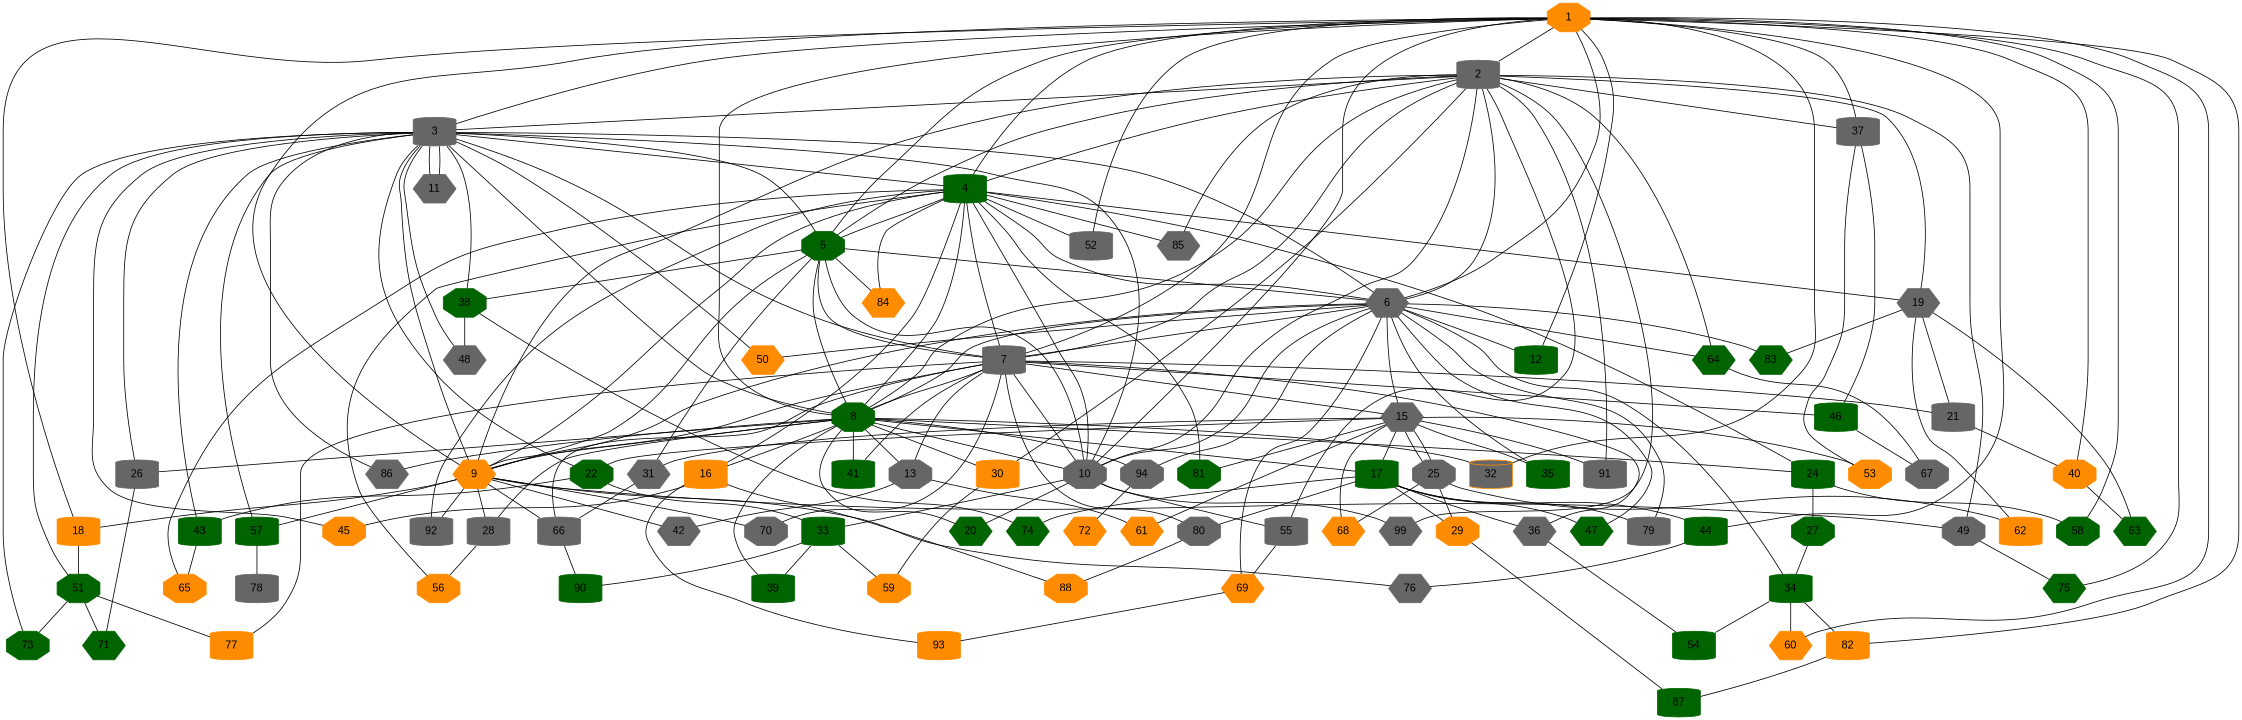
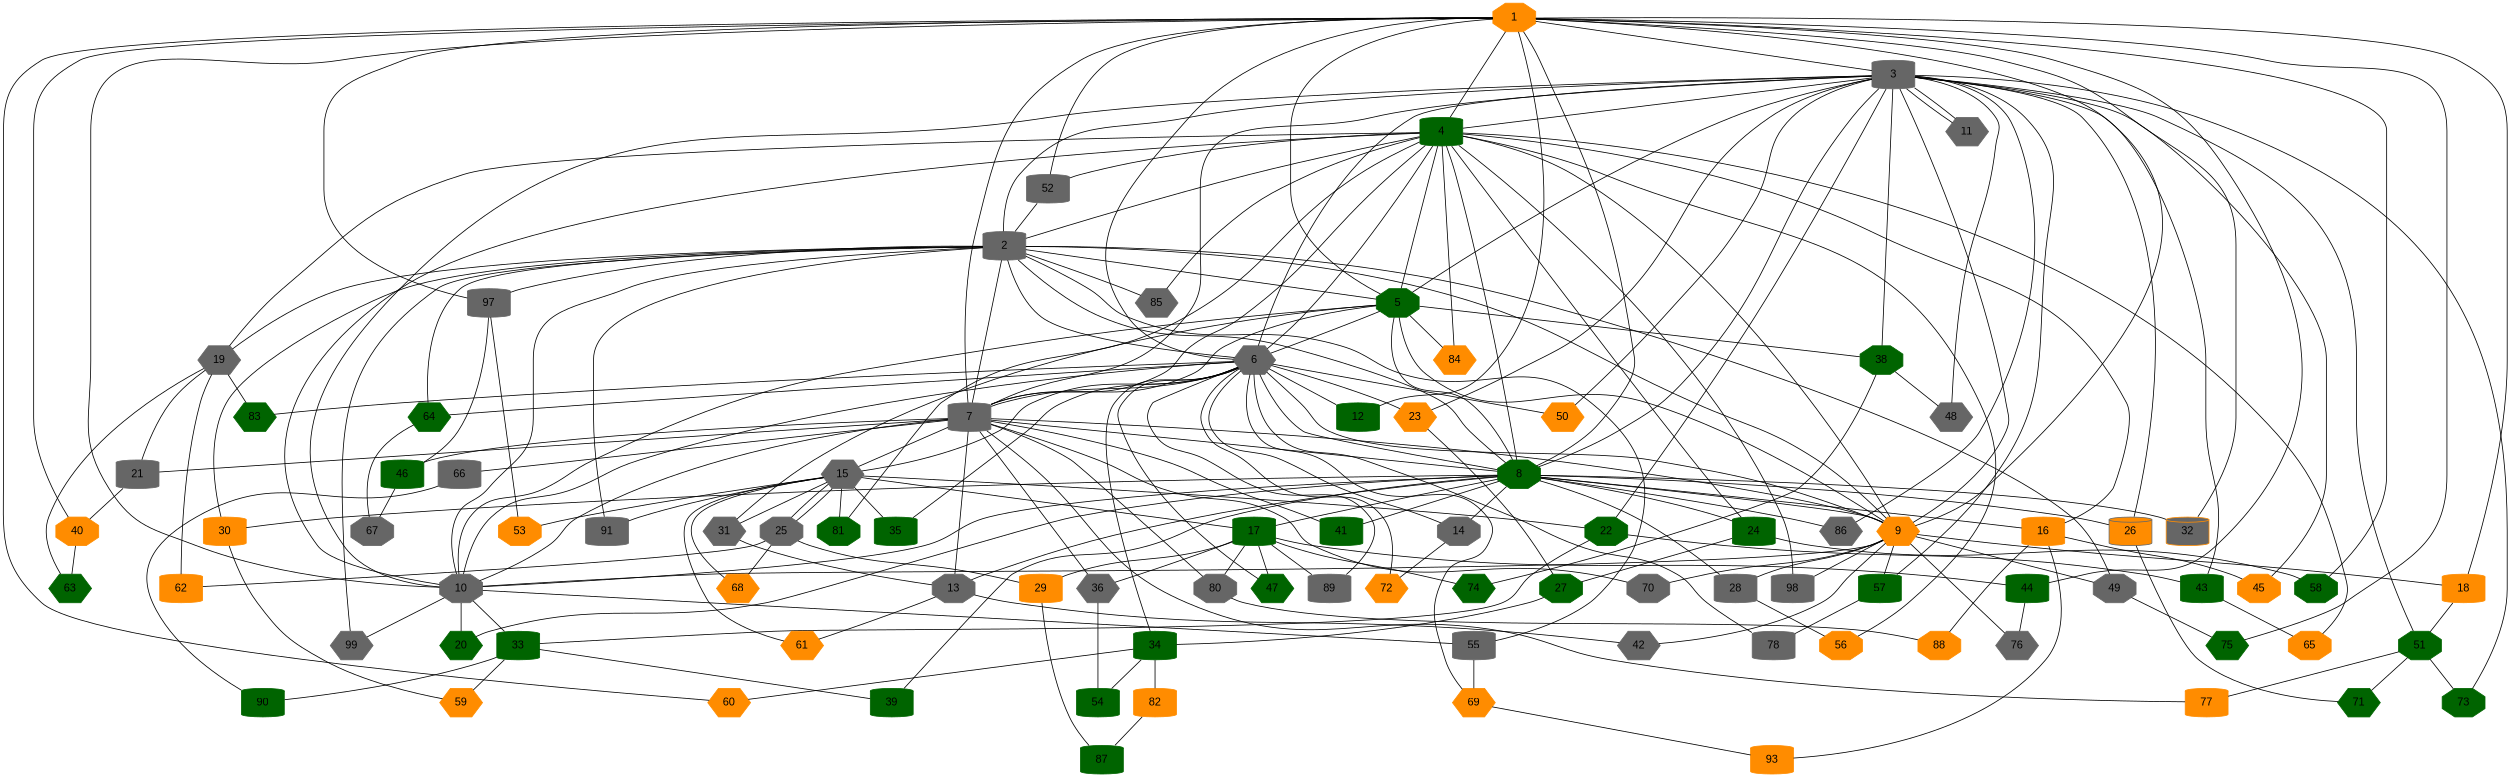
(1526, 44) -> (1026, 217)
(1858, 132) -> (489, 303)
(2239, 191) -> none
none -> (1415, 417)
none -> (1257, 471)
(137, 474) -> (2130, 531)
(1142, 474) -> (1459, 531)
(508, 497) -> (1184, 570)
(607, 501) -> (835, 567)
(431, 531) -> (1793, 588)
(1458, 531) -> (1041, 588)
none -> (1544, 531)
(1649, 531) -> (1329, 588)
(889, 588) -> (461, 703)
